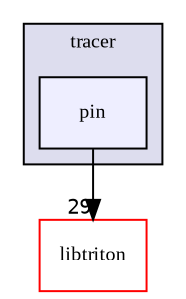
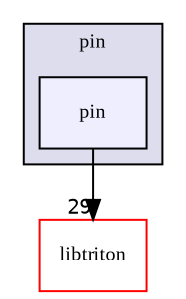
(93, 43) -> (93, 43)
